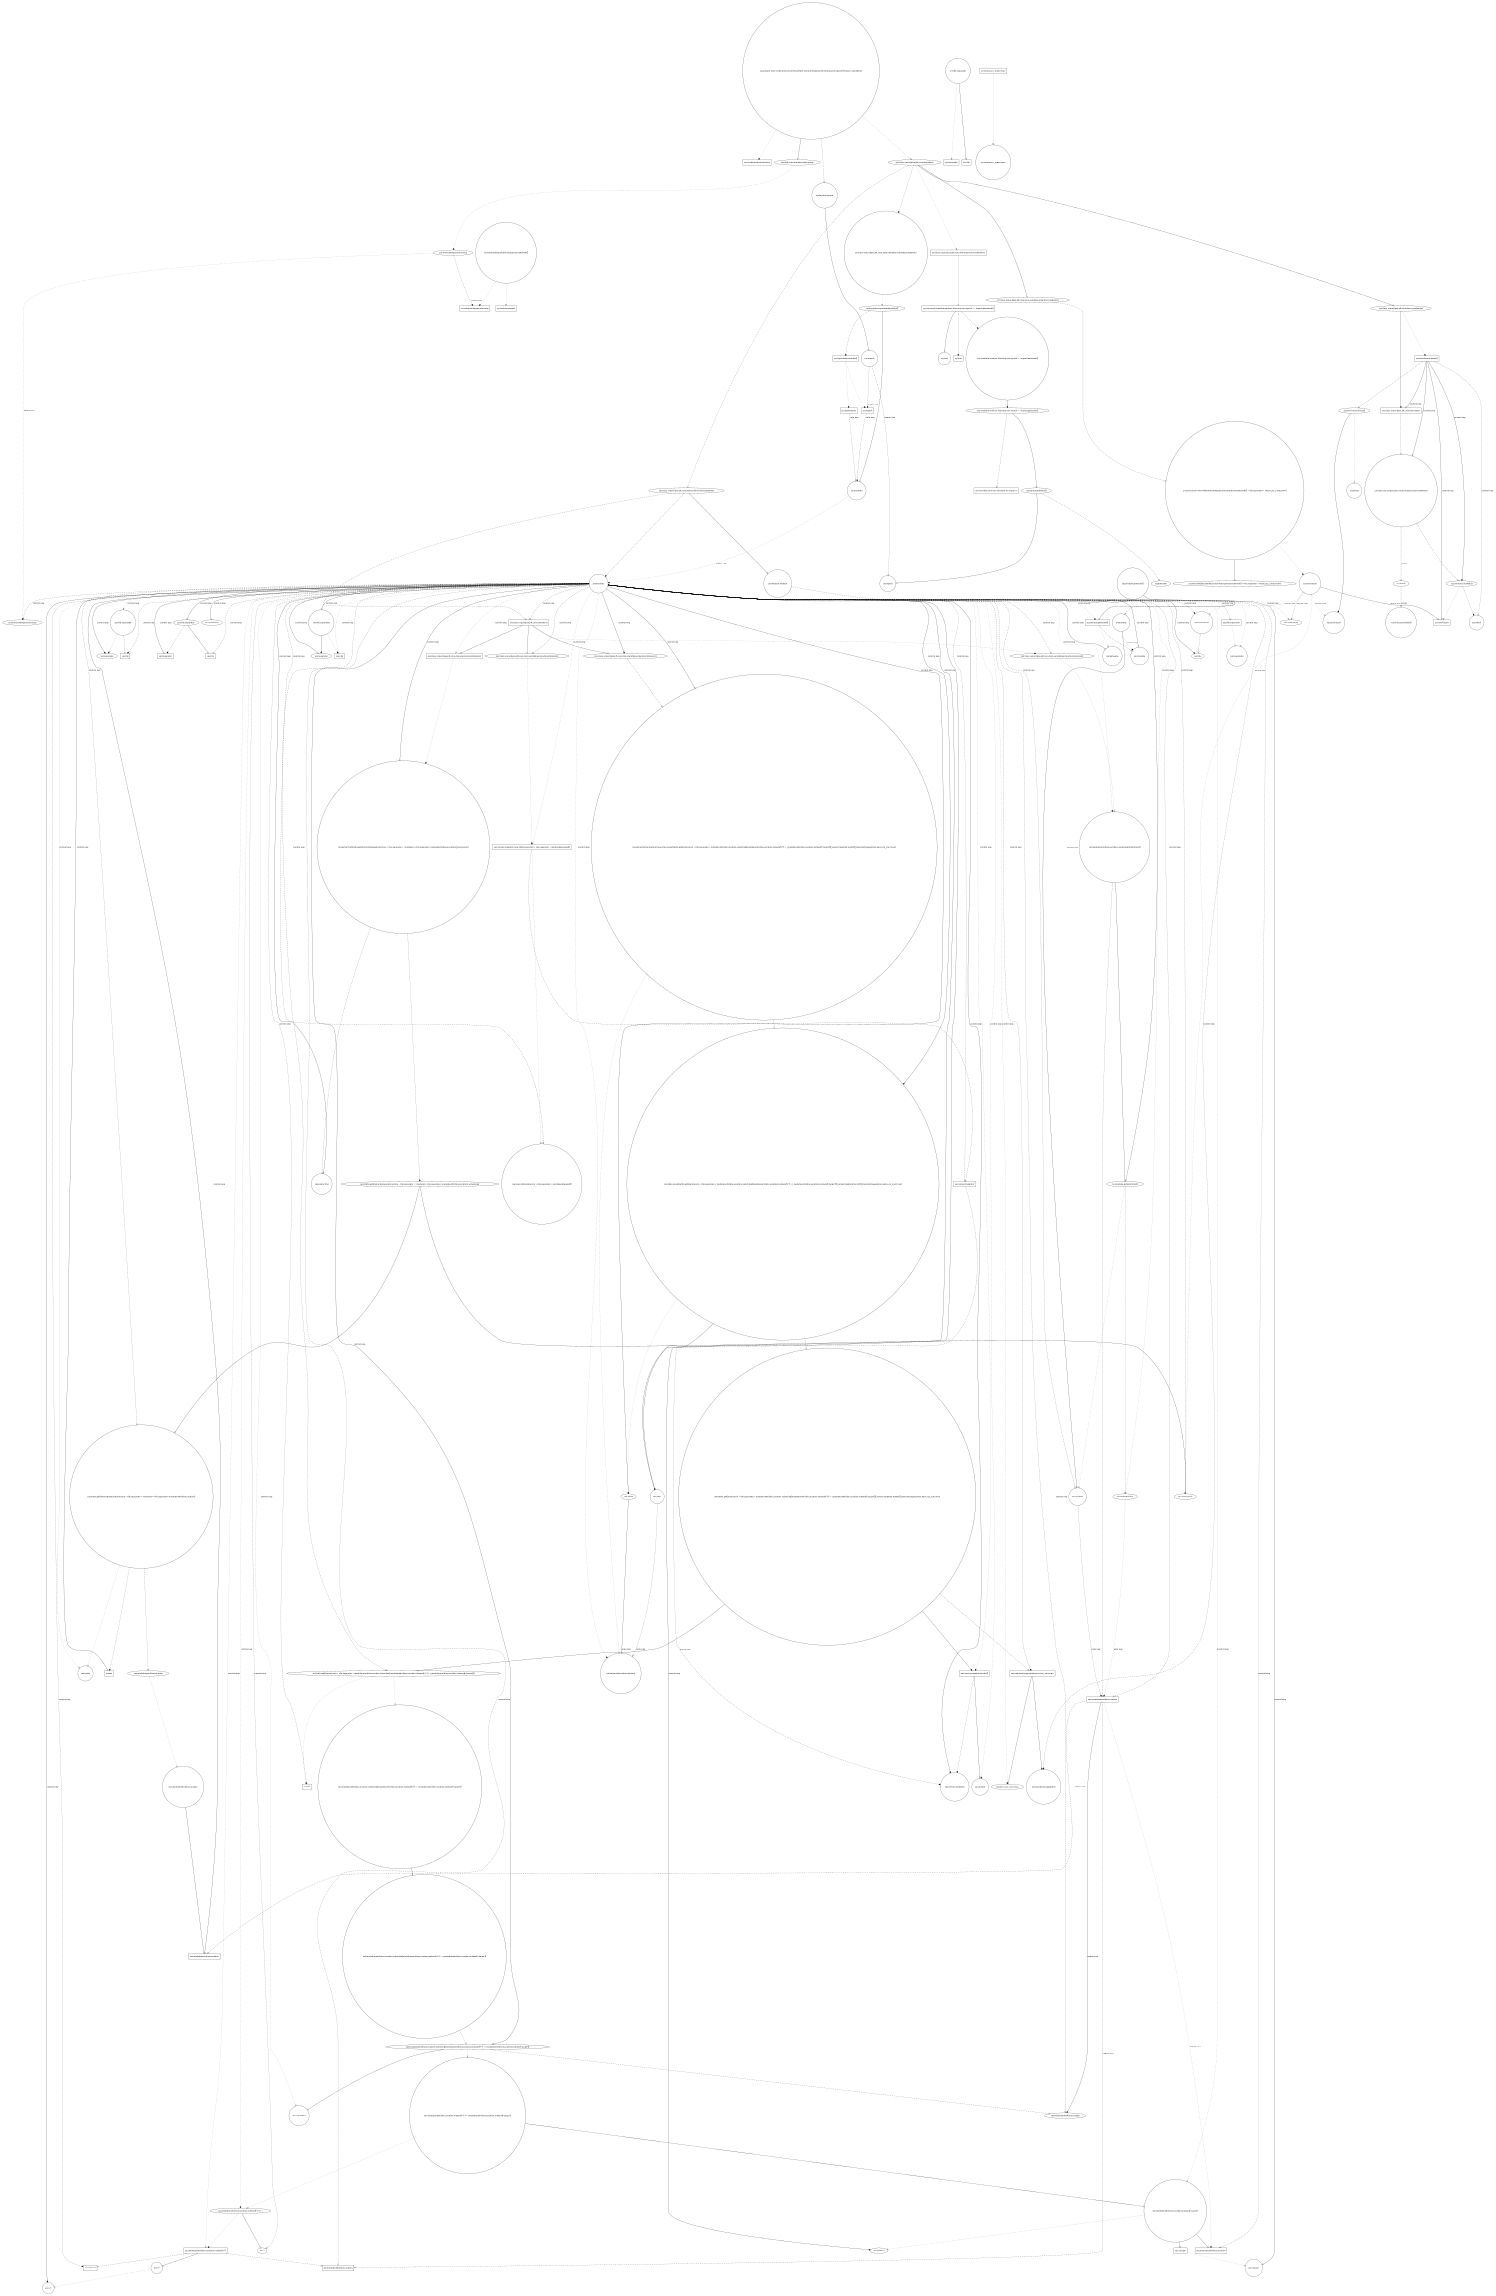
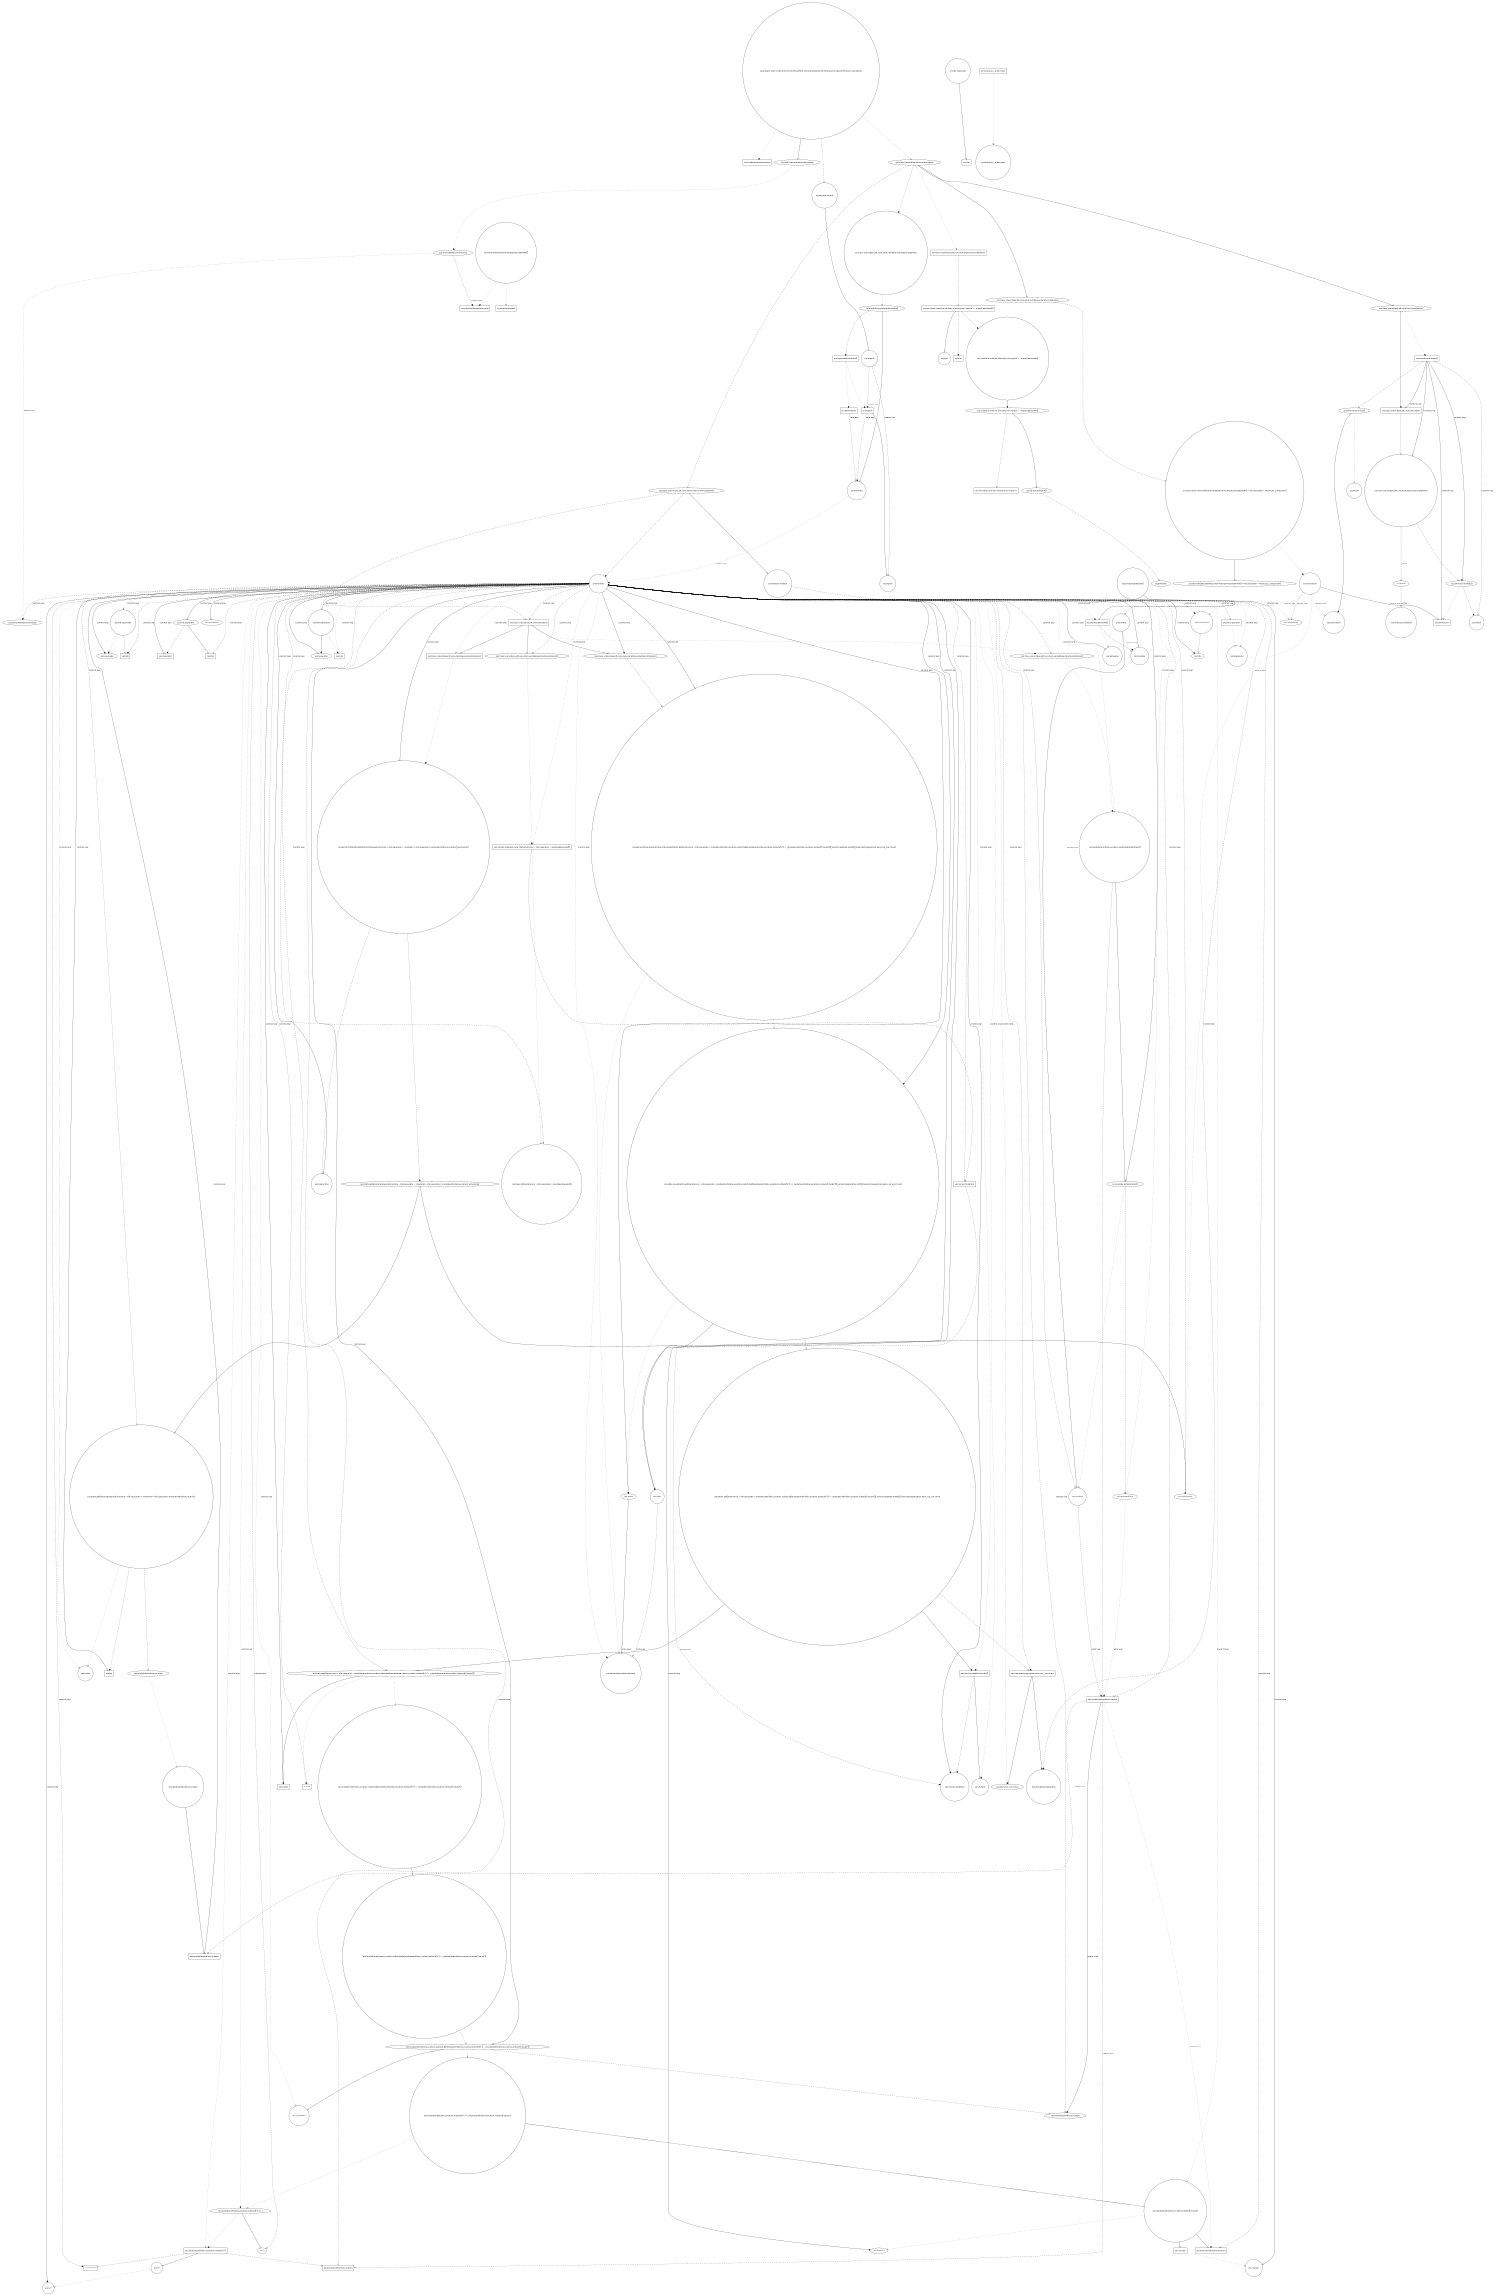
(951, 162) -> none
(995, 571) -> (885, 493)
none -> (283, 1787)
